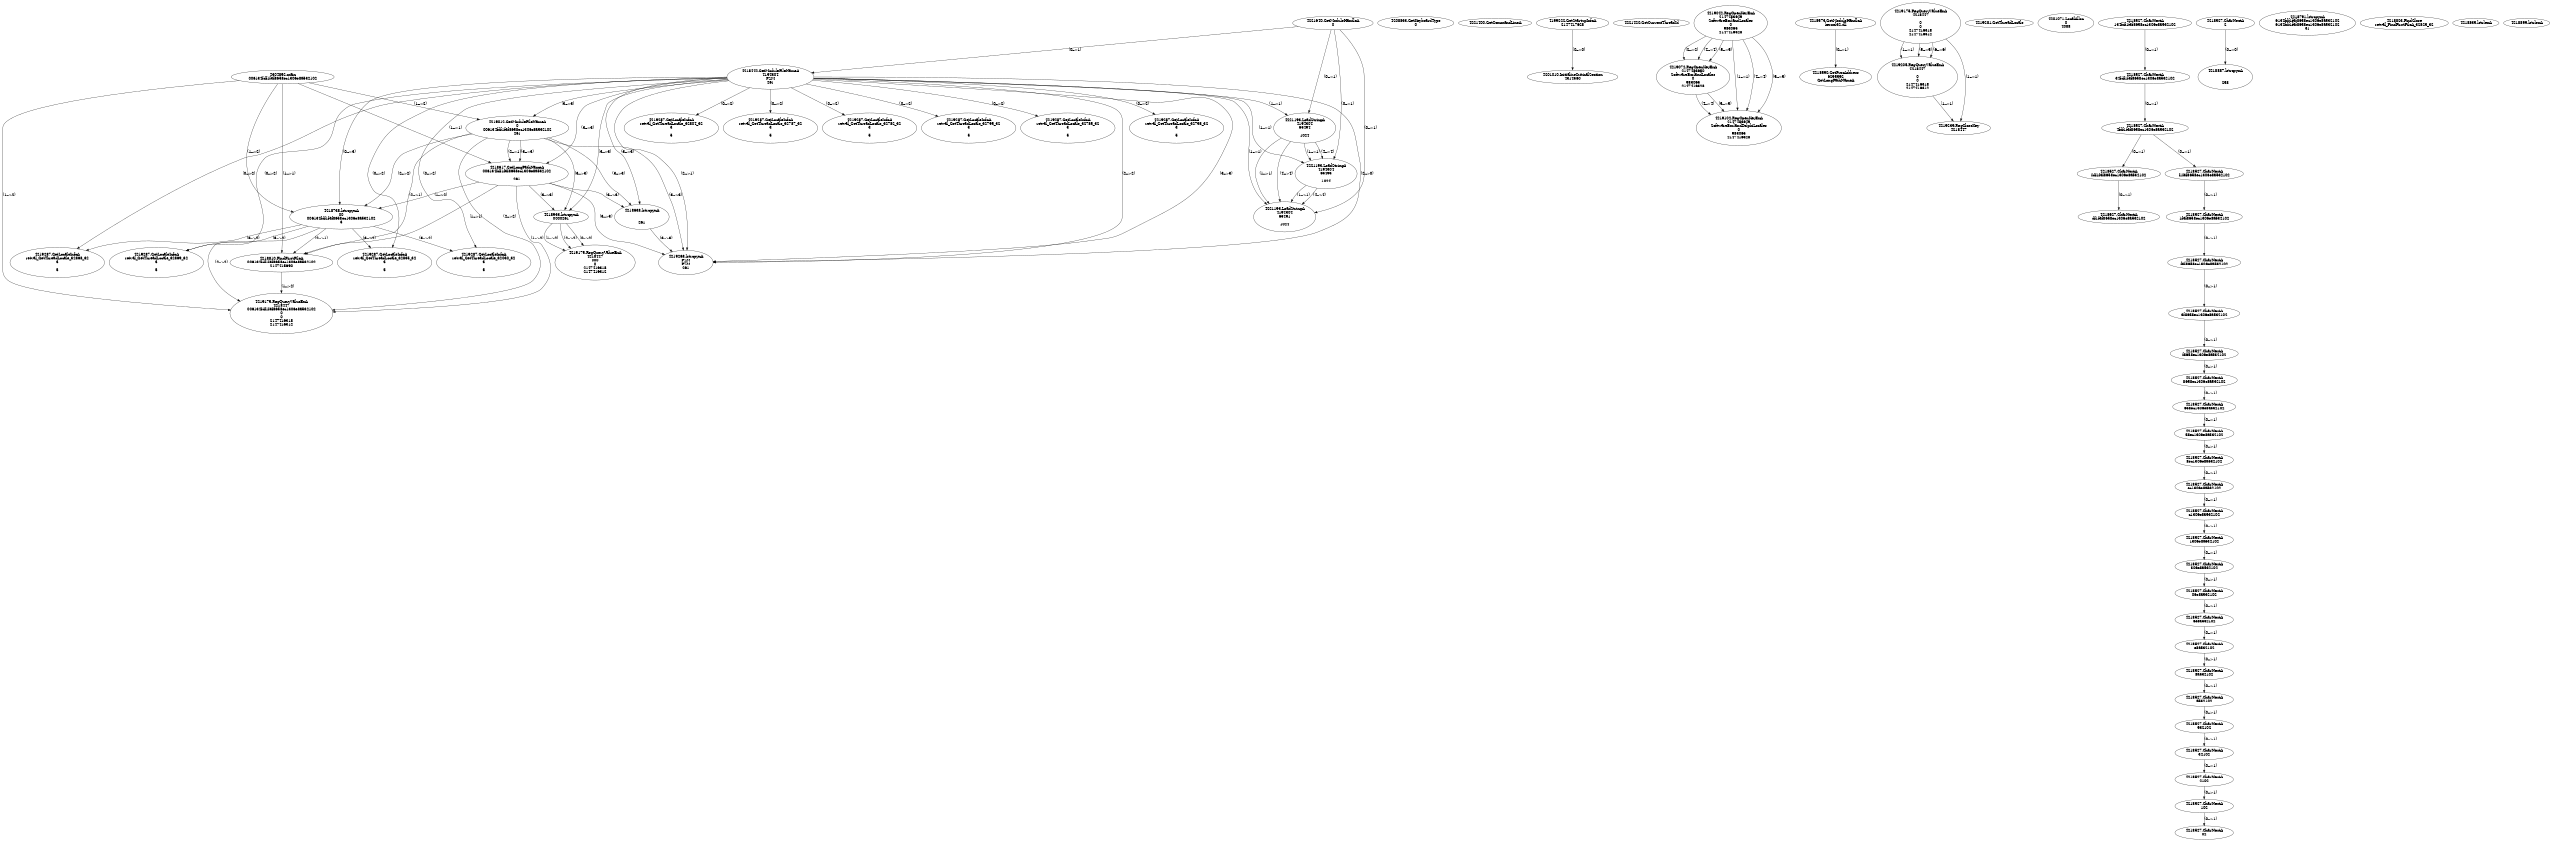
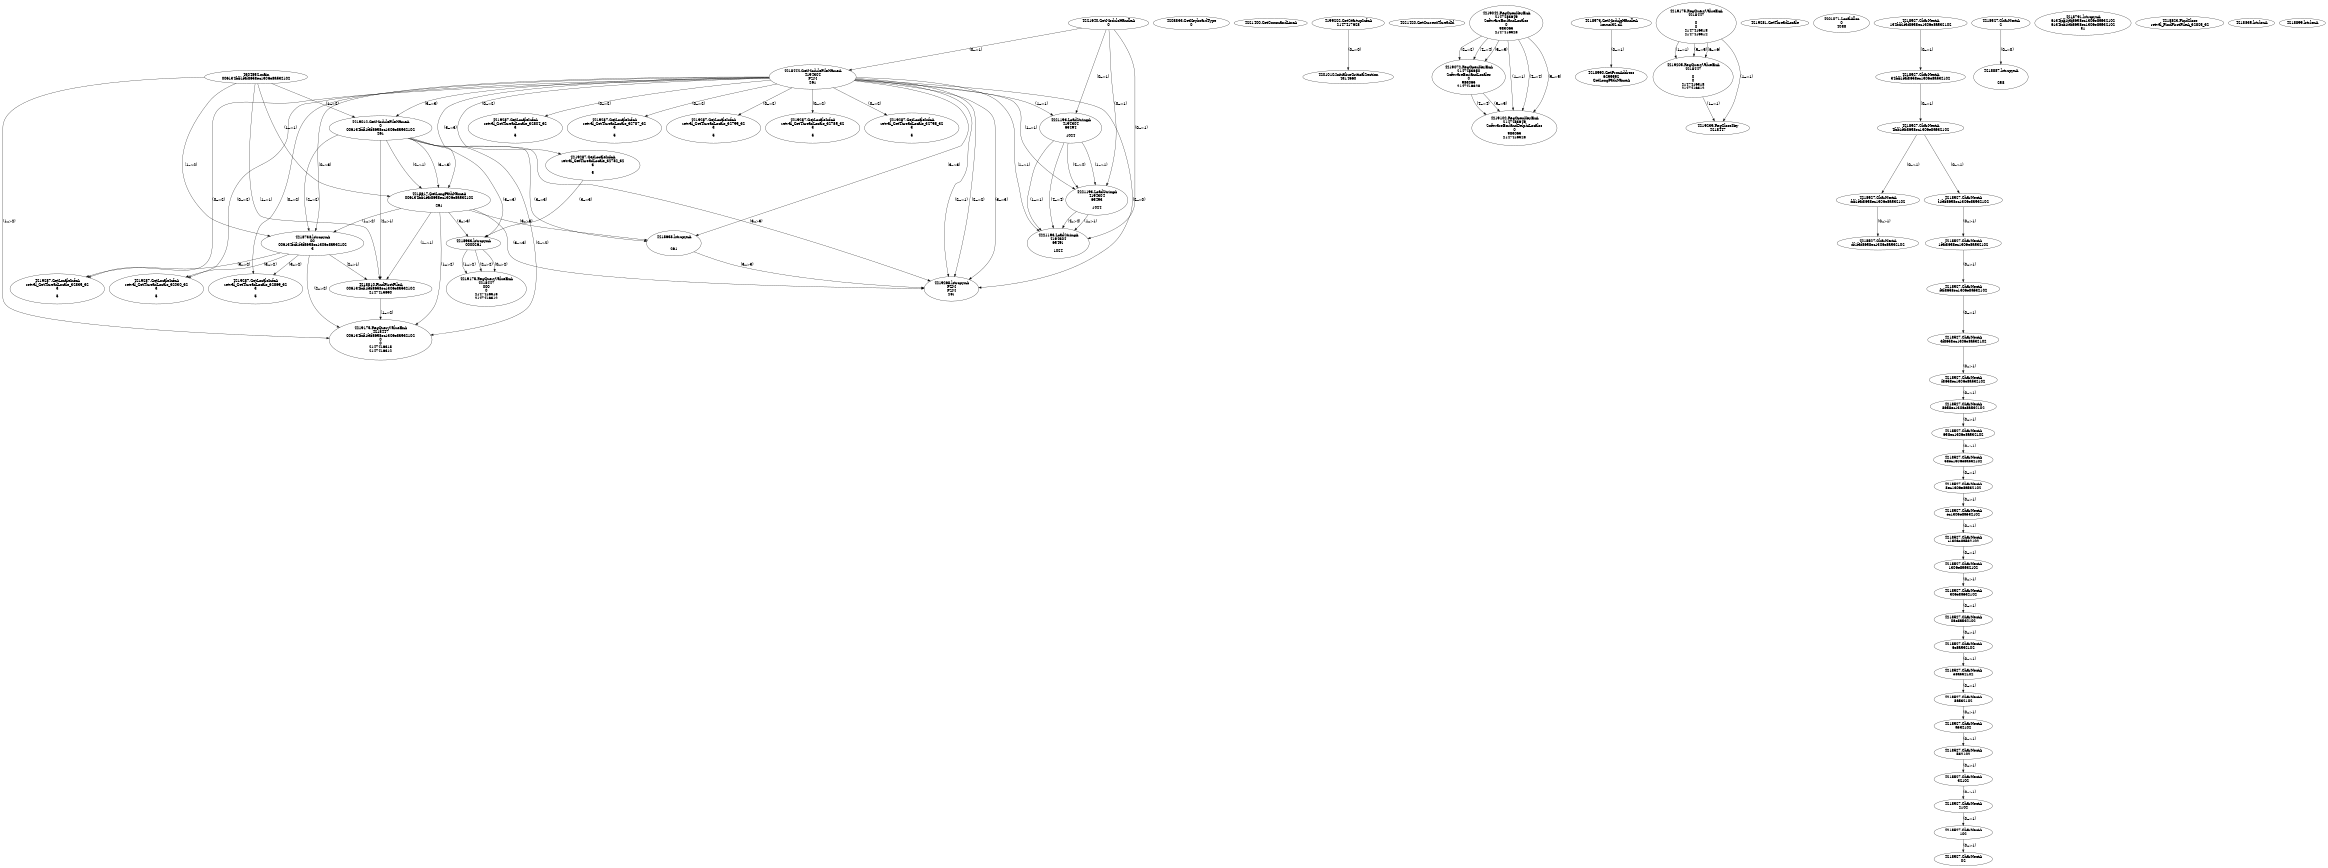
(611, 101) -> (544, 218)
(57, 263) -> none
